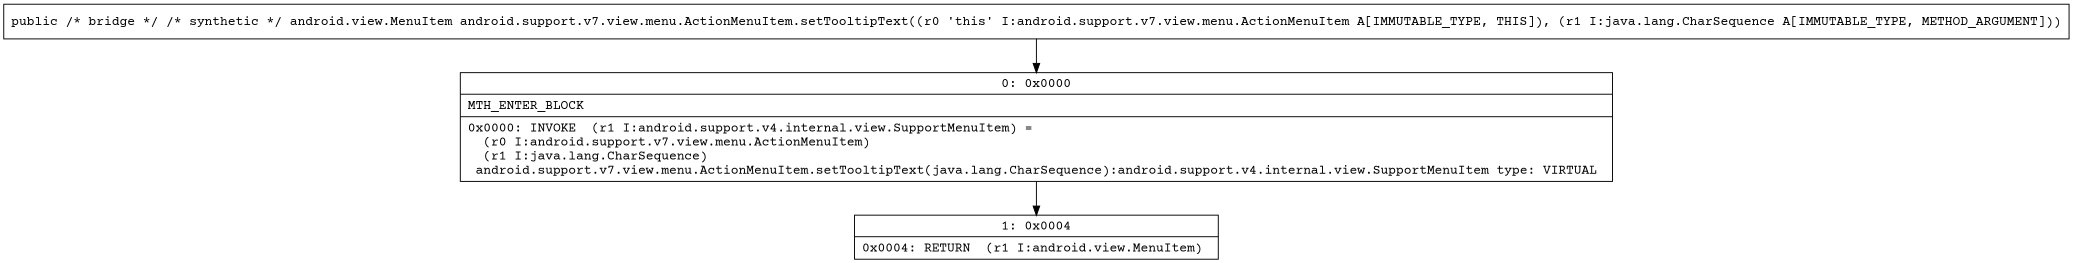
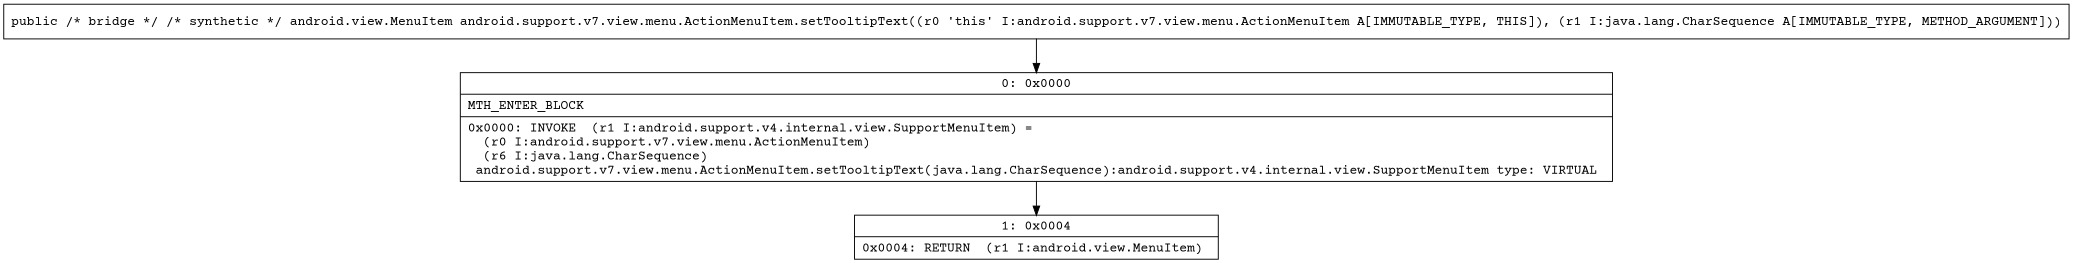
(588, 156) -> (588, 156)
